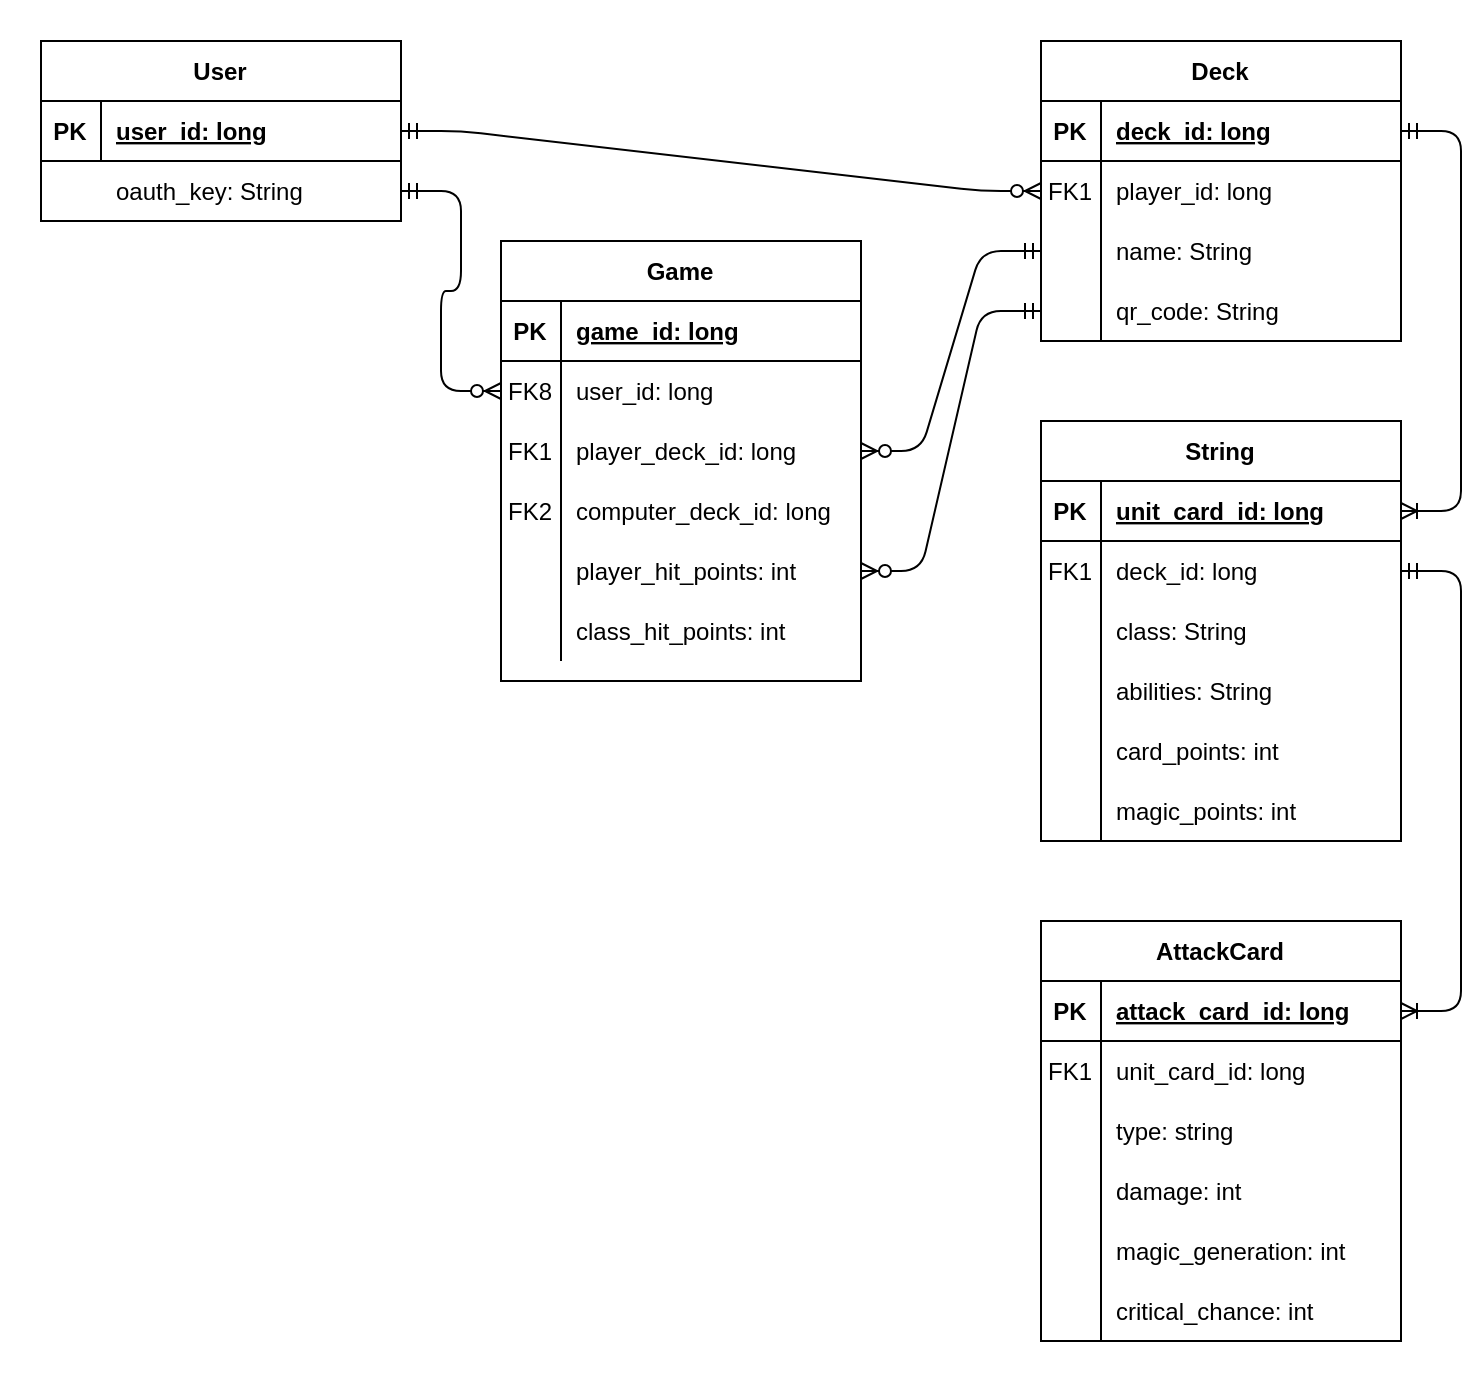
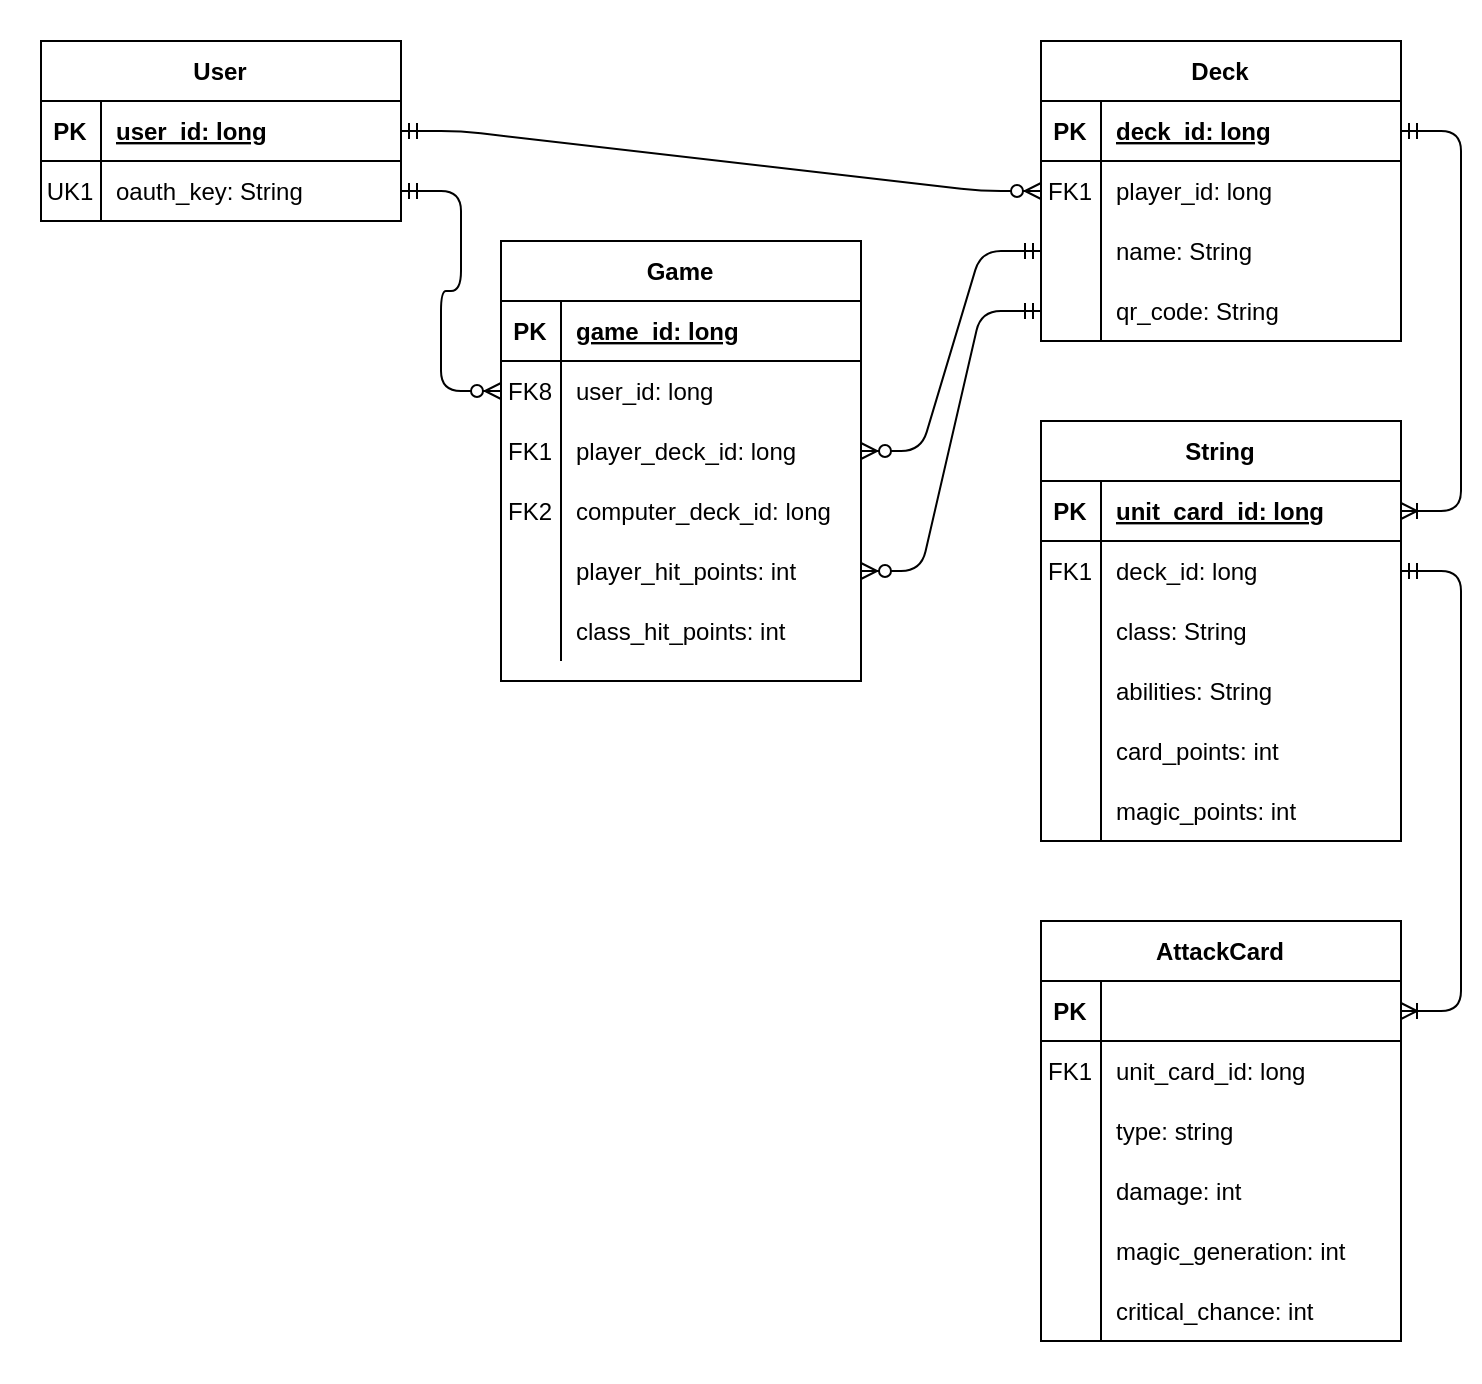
none -> (71, 191)
(1251, 1011) -> none
